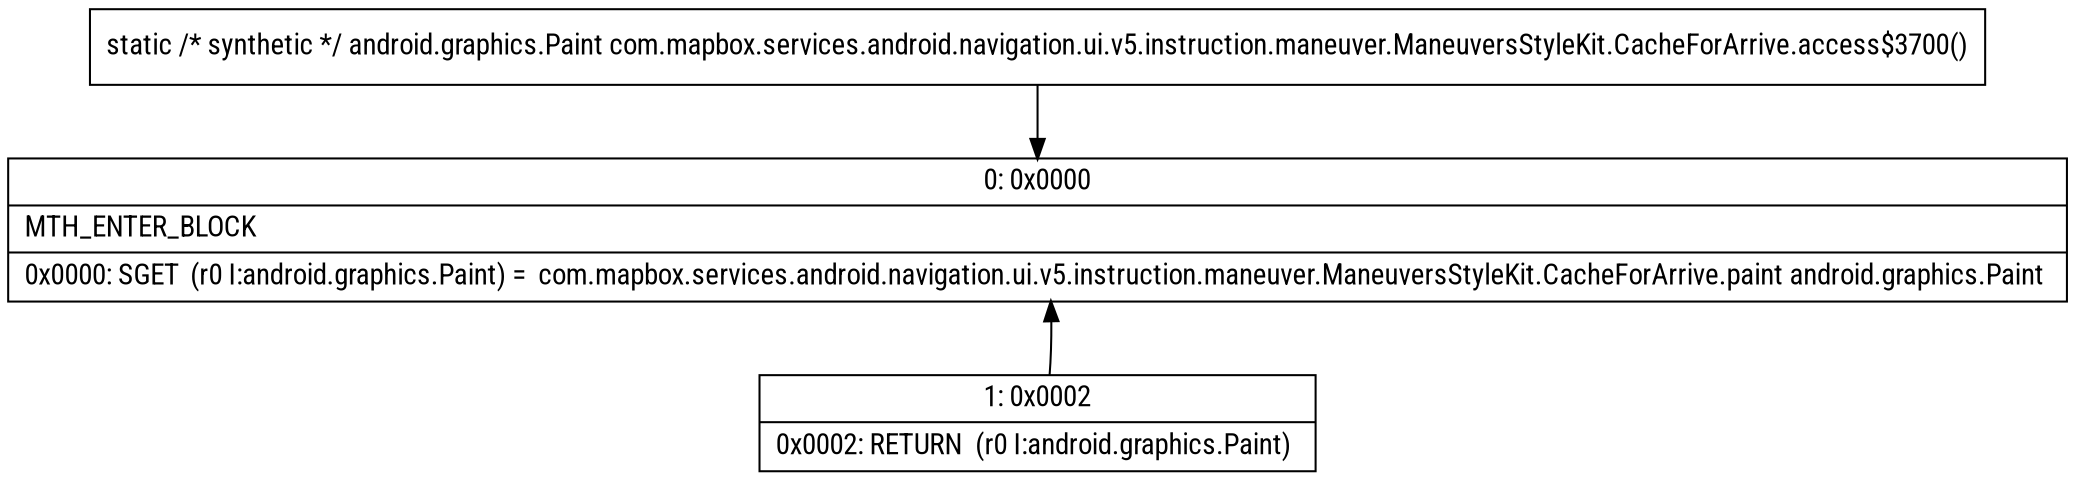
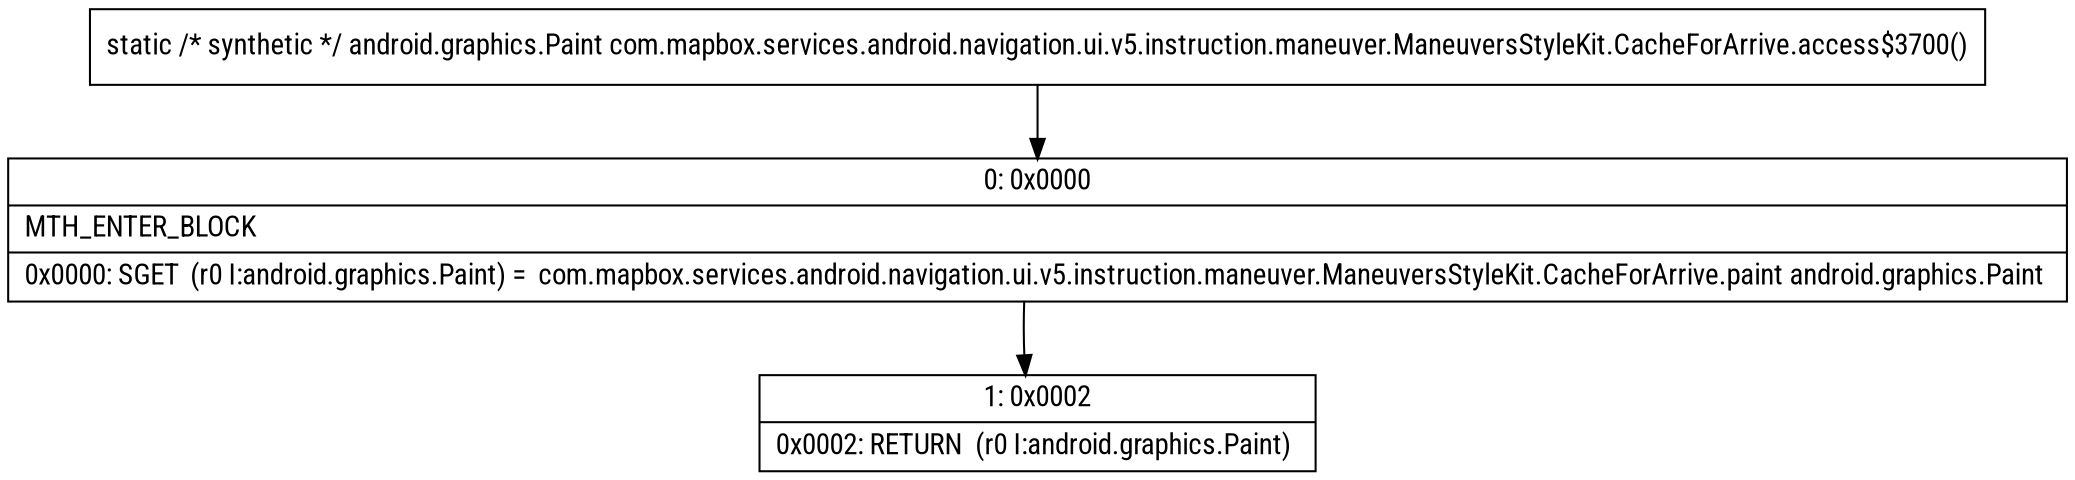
(1051, 349) -> (1024, 328)
